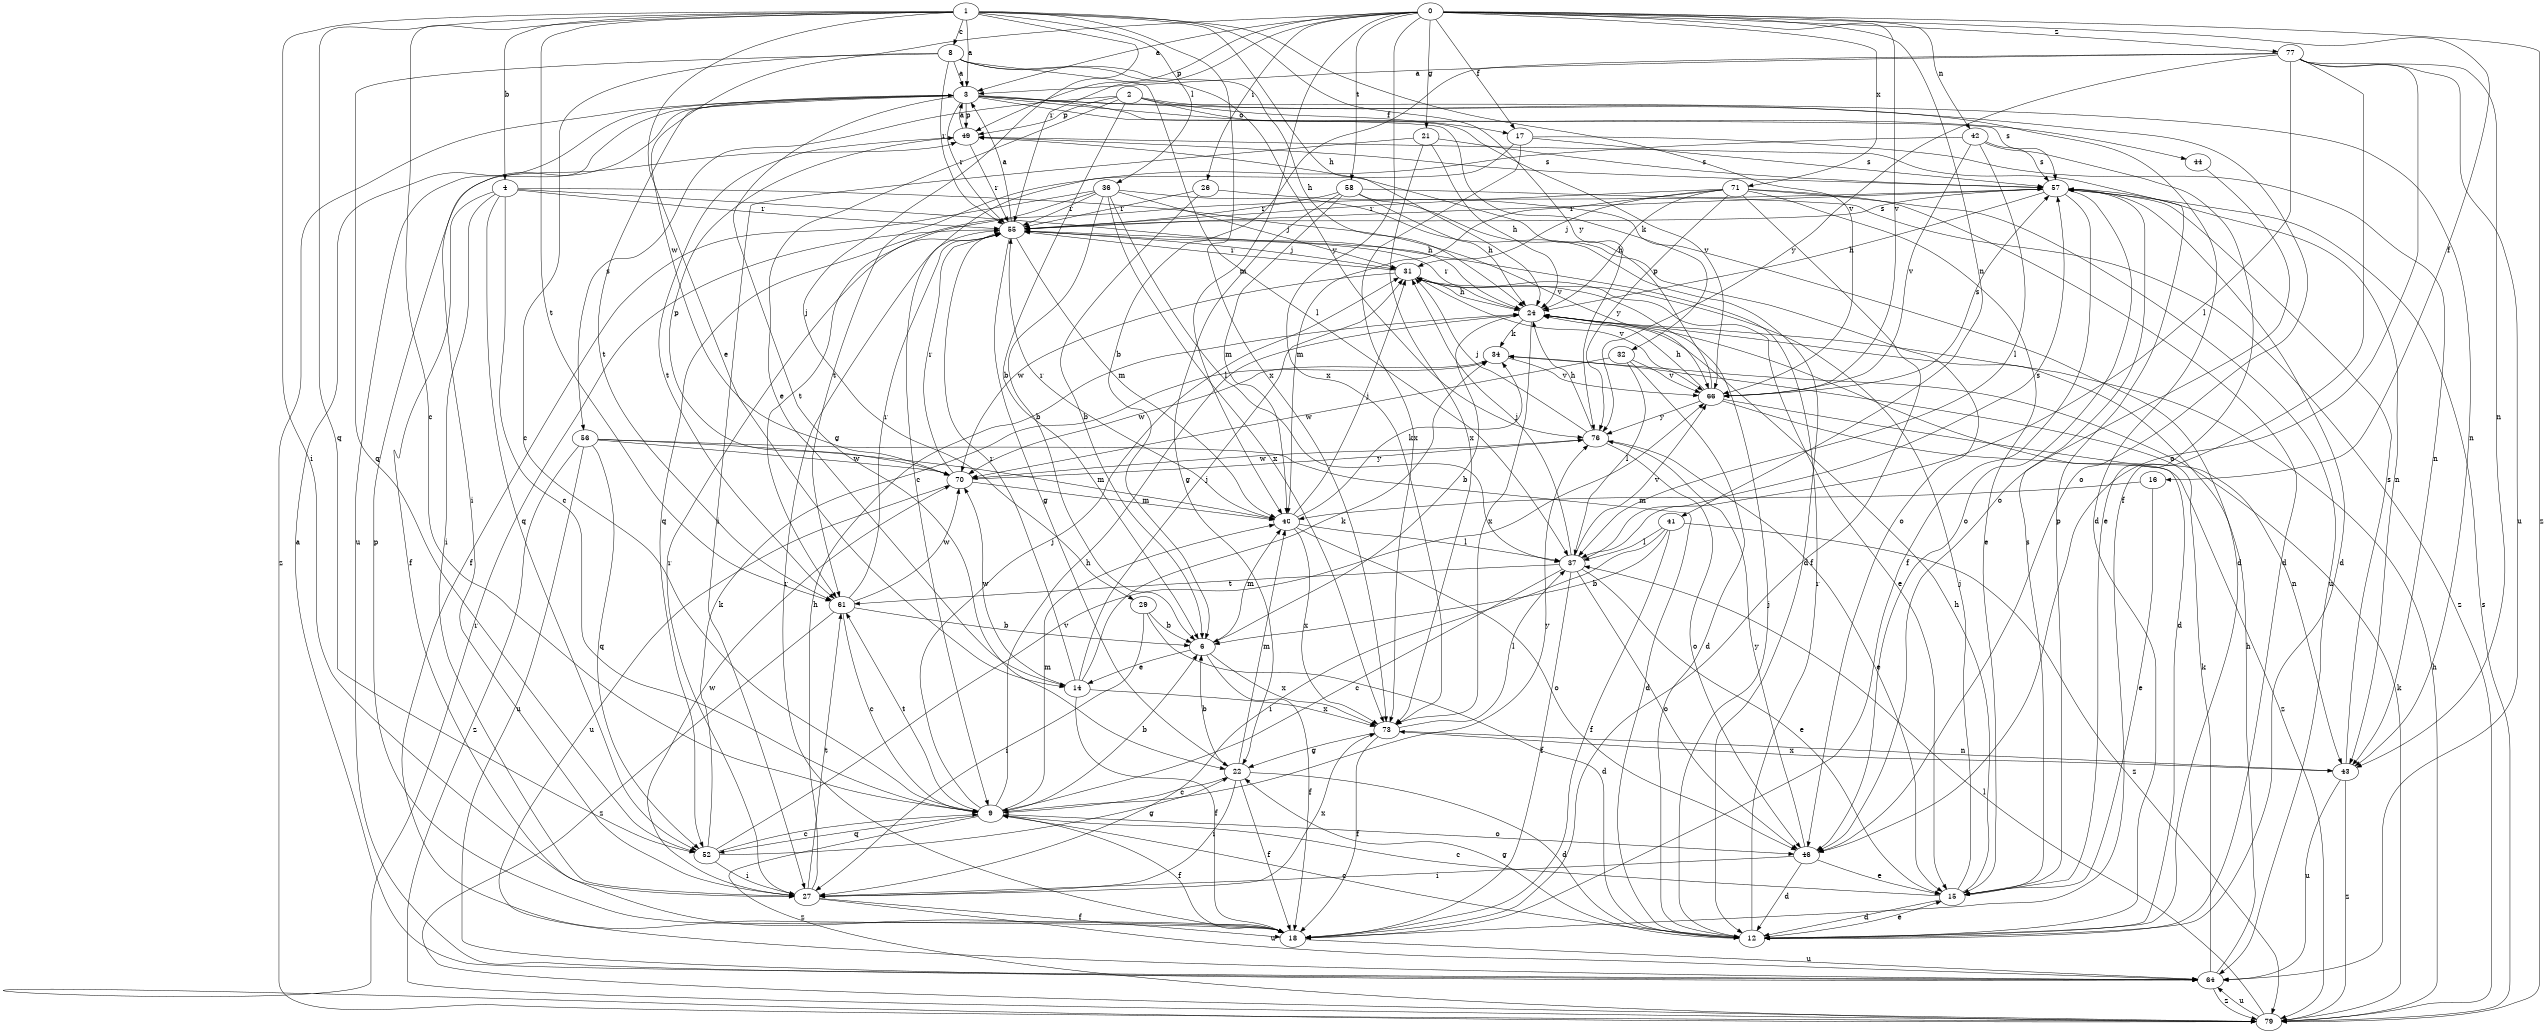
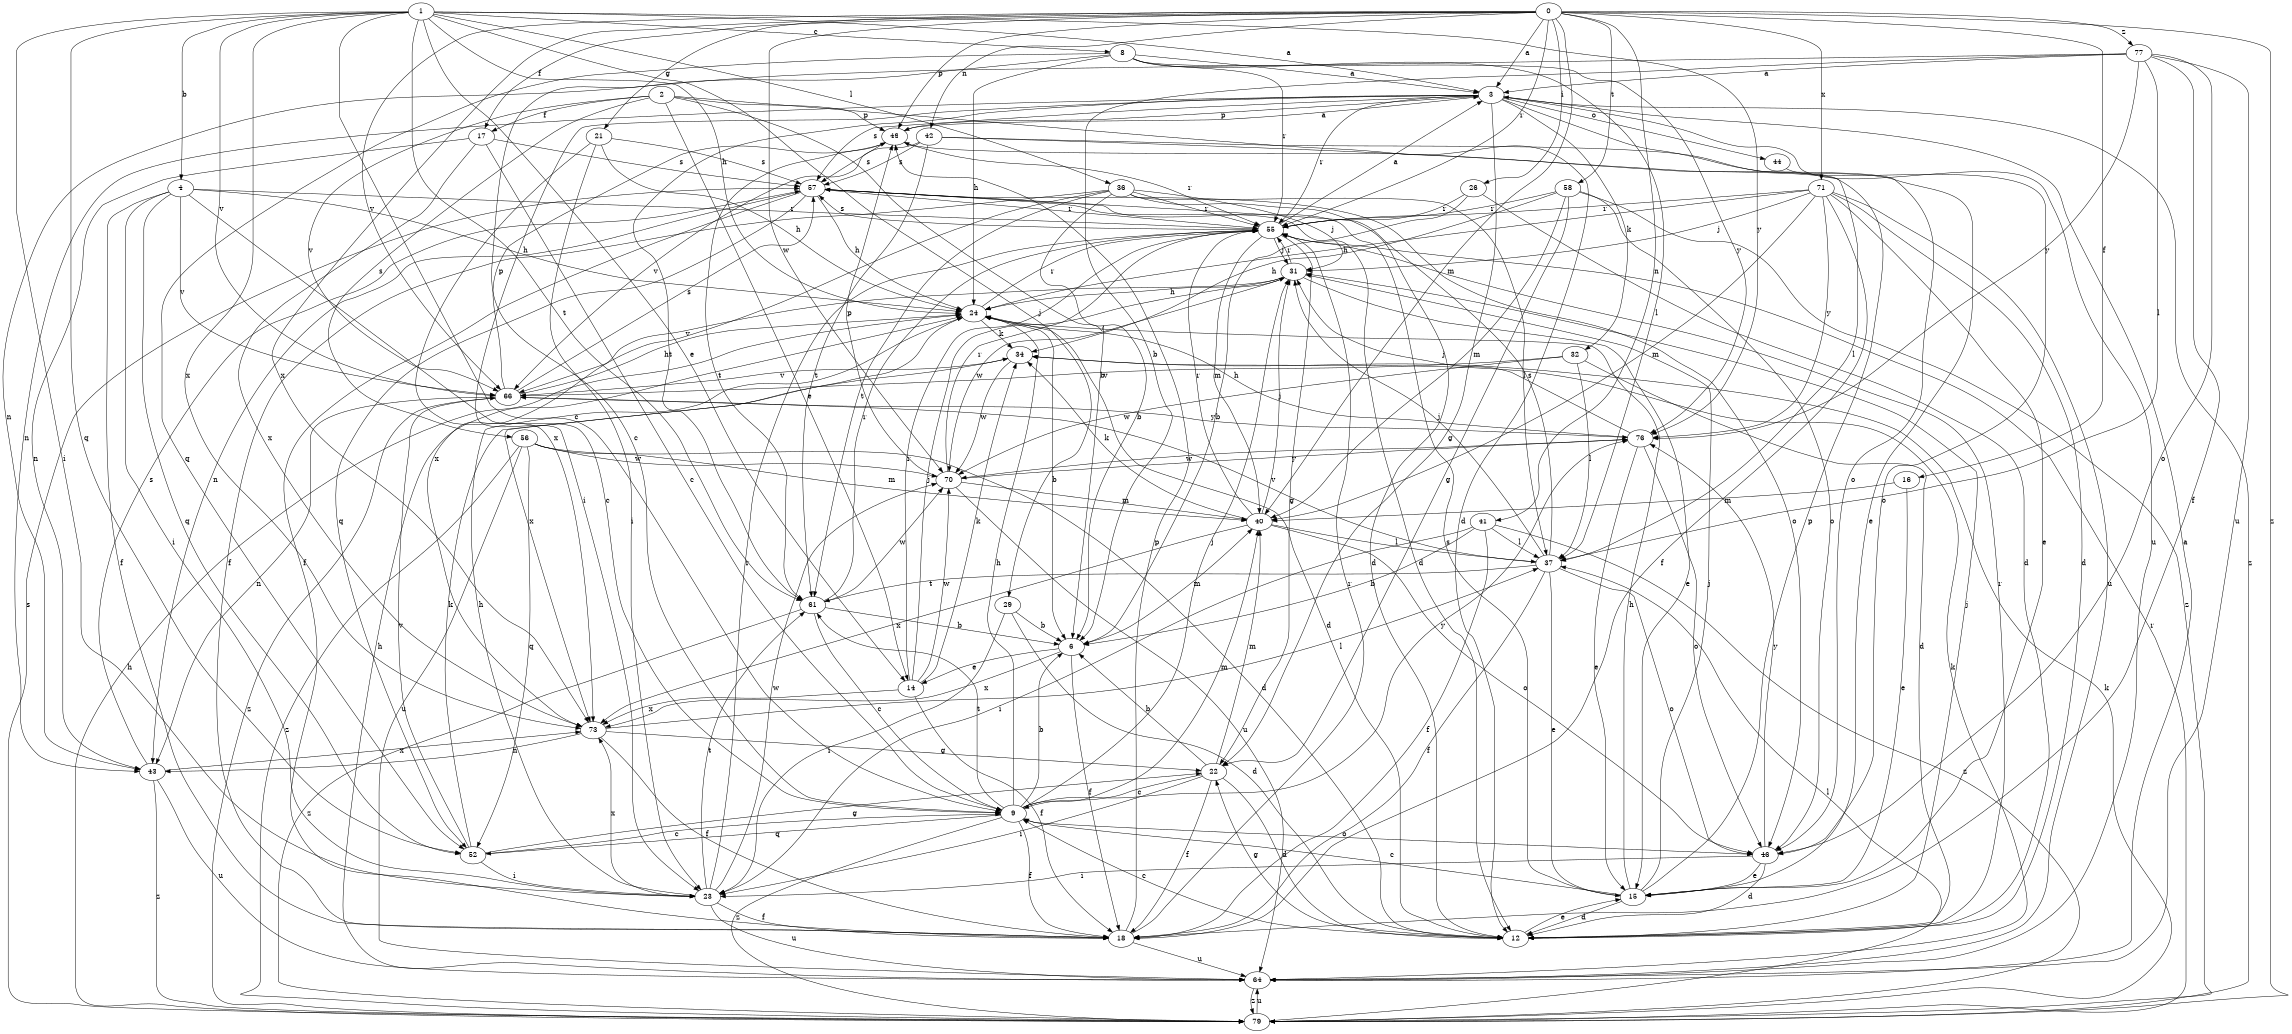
(1437, 231) -> (1279, 261)
(1281, 721) -> none
(807, 897) -> (708, 897)
